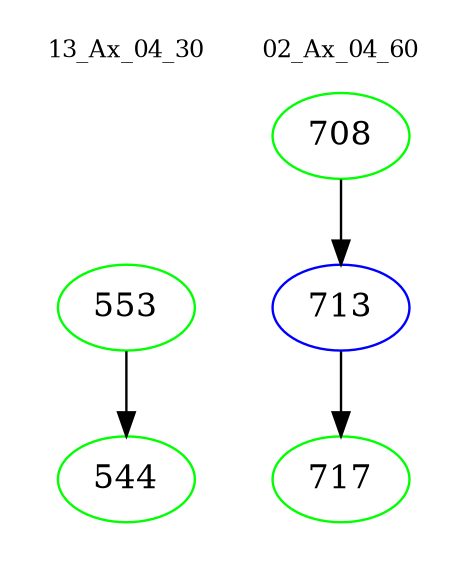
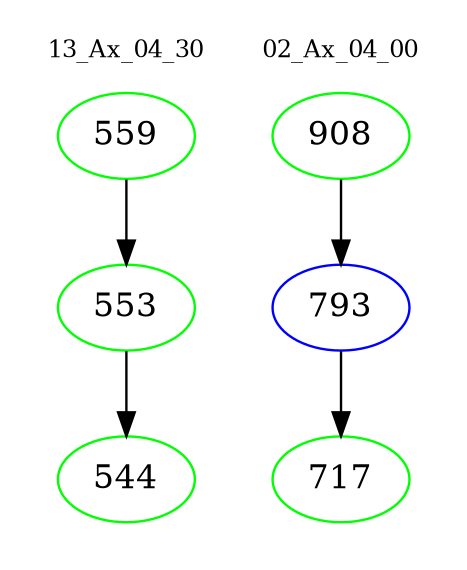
(341, 51) -> (341, 51)
none -> (126, 136)
(341, 136) -> (341, 136)
(341, 308) -> (341, 308)
